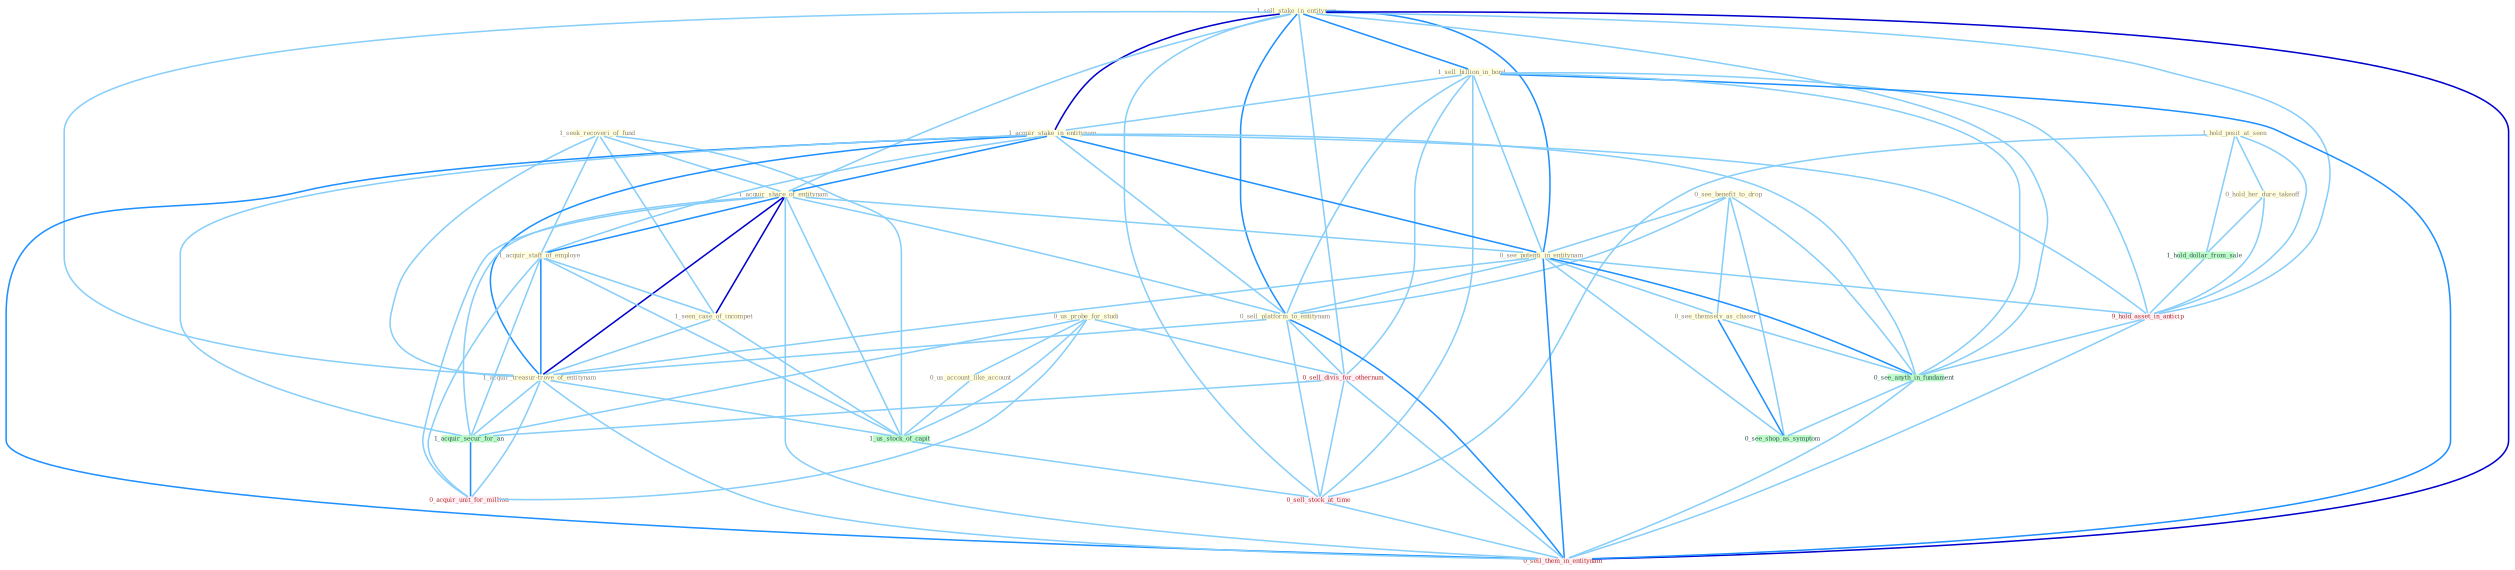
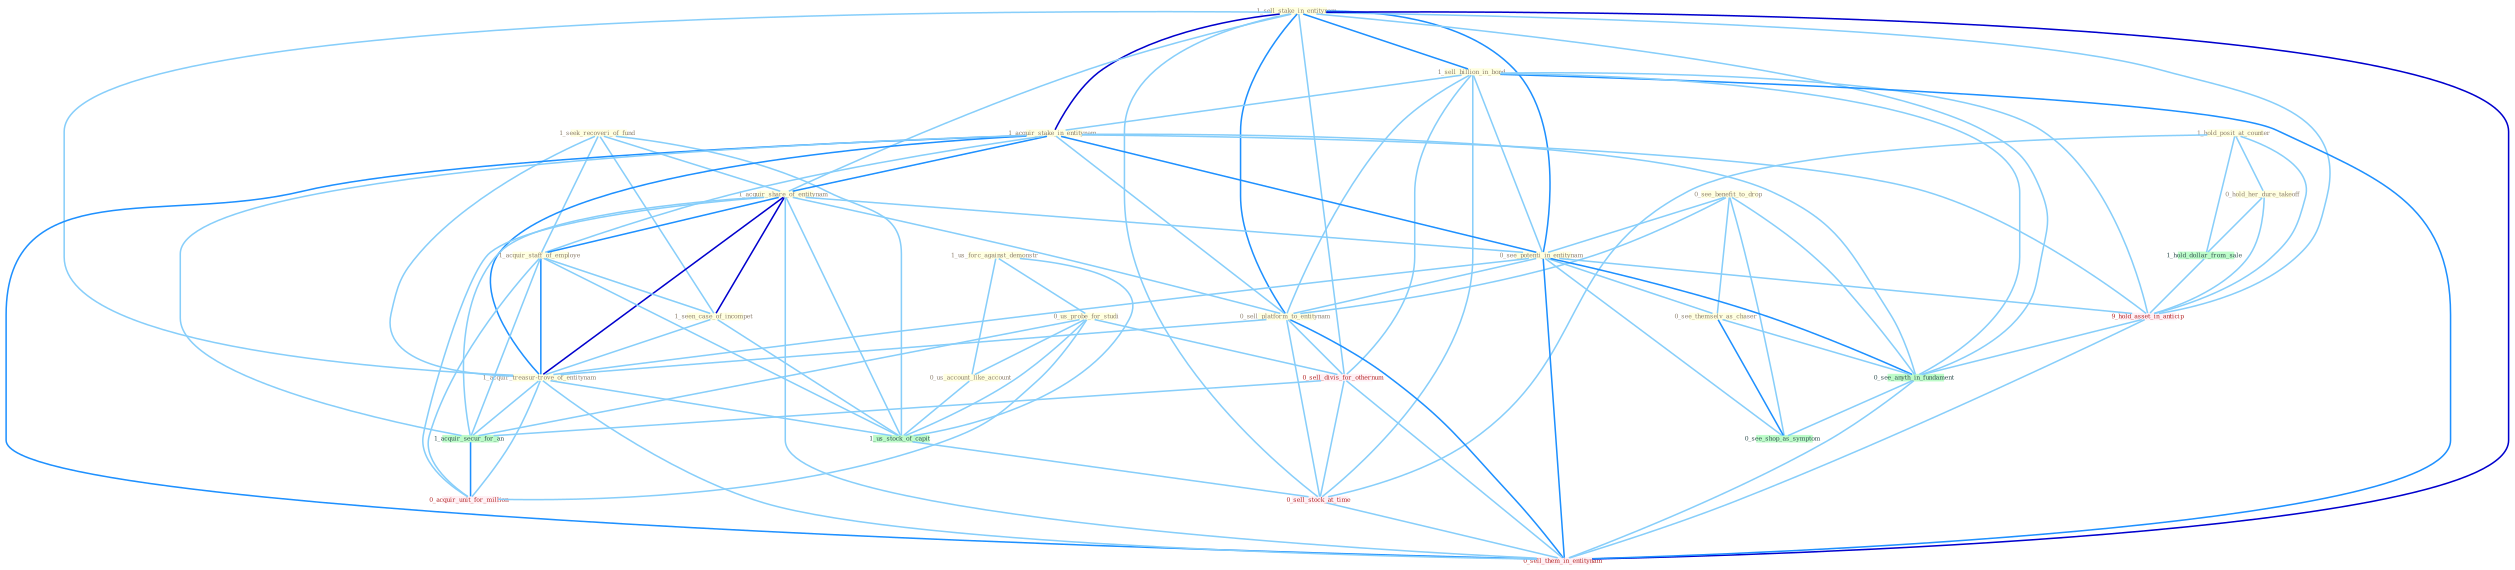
(2235, 133) -> (2235, 133)
none -> (996, 255)
